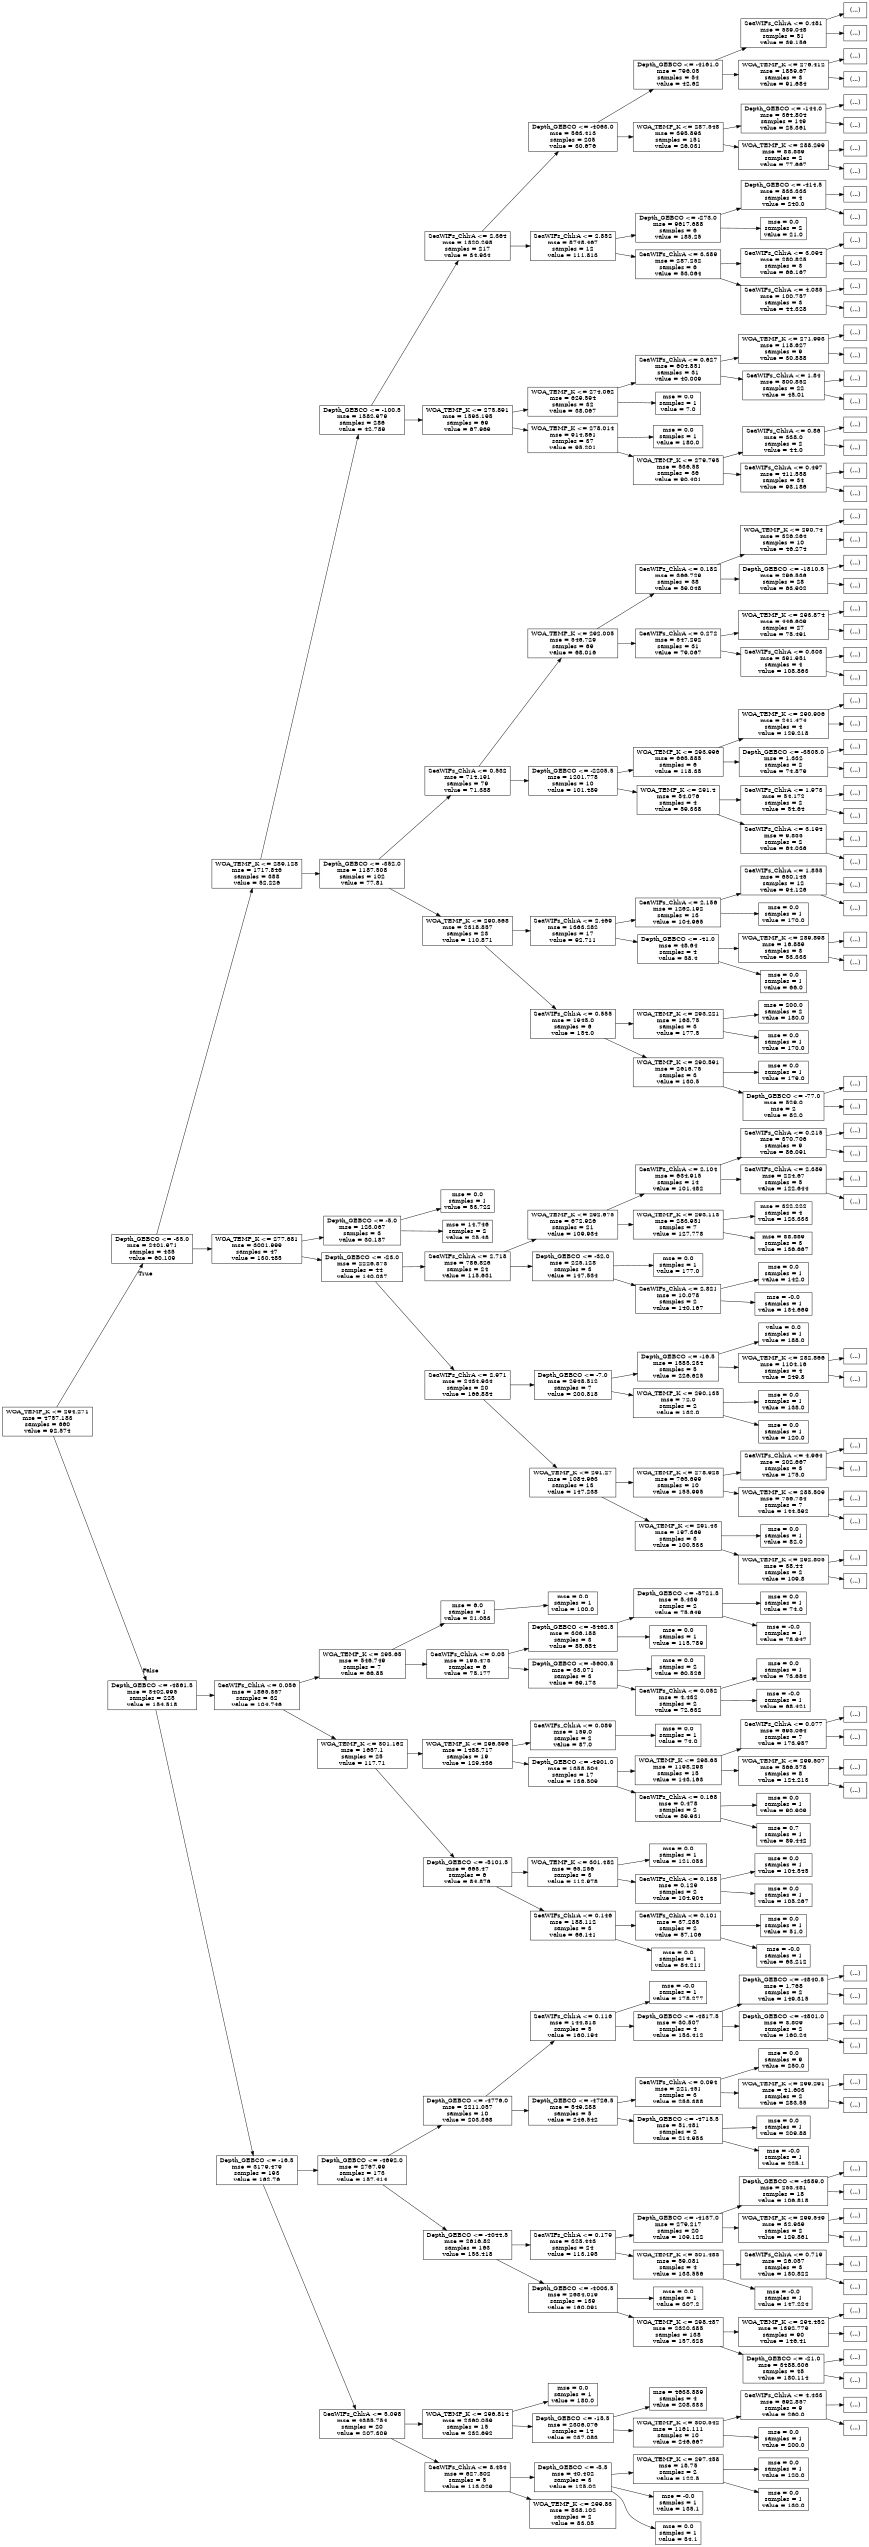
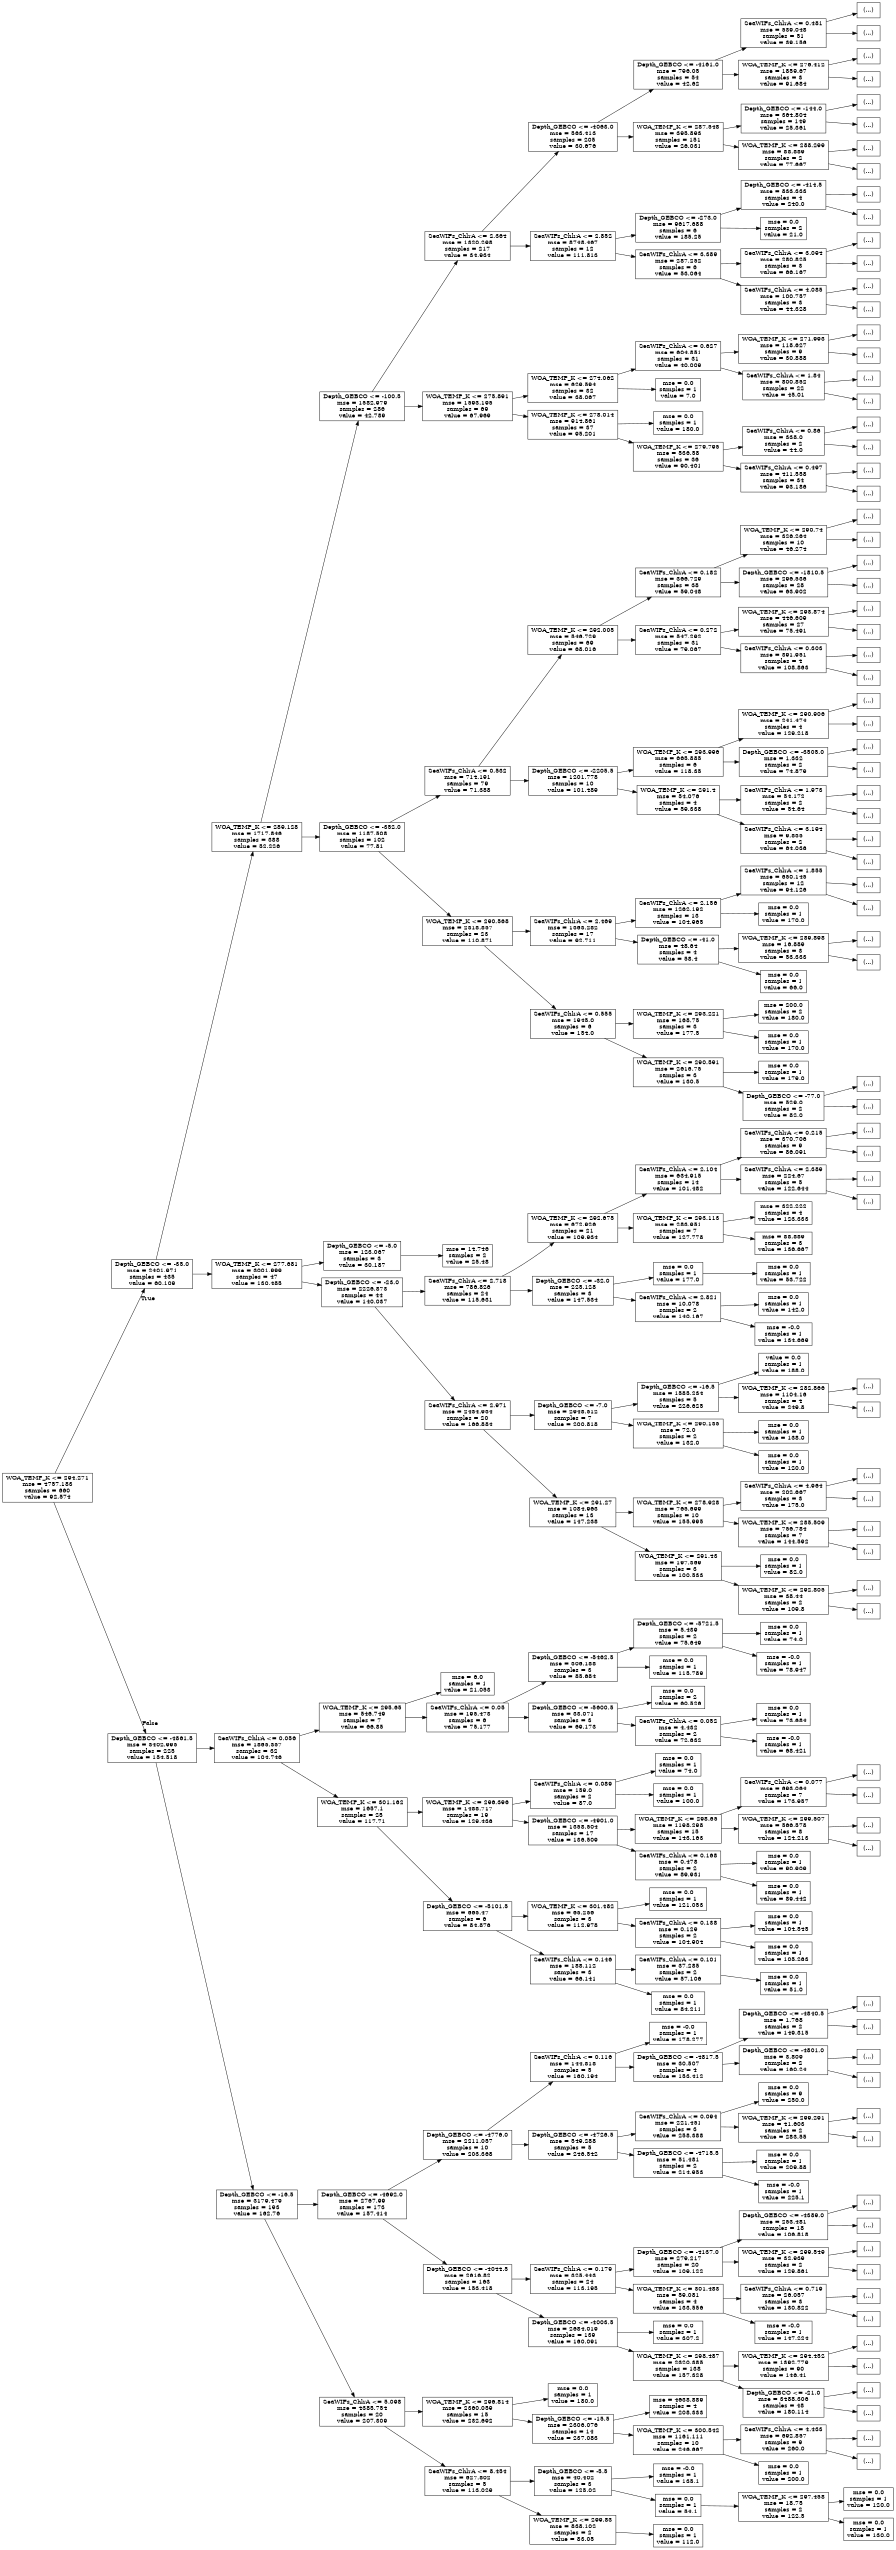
(783, 1106) -> (783, 1106)
(419, 1215) -> (728, 1274)
(519, 1608) -> (632, 1795)
(783, 1835) -> (783, 1893)
(783, 1895) -> (783, 1953)
(783, 1956) -> none
(620, 2474) -> (717, 2506)
none -> (678, 2536)
